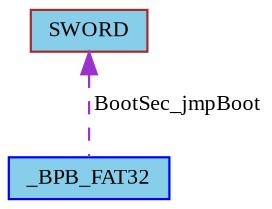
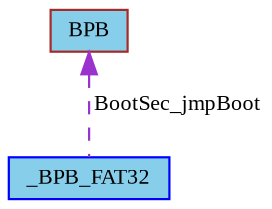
(89, 31) -> (89, 31)
